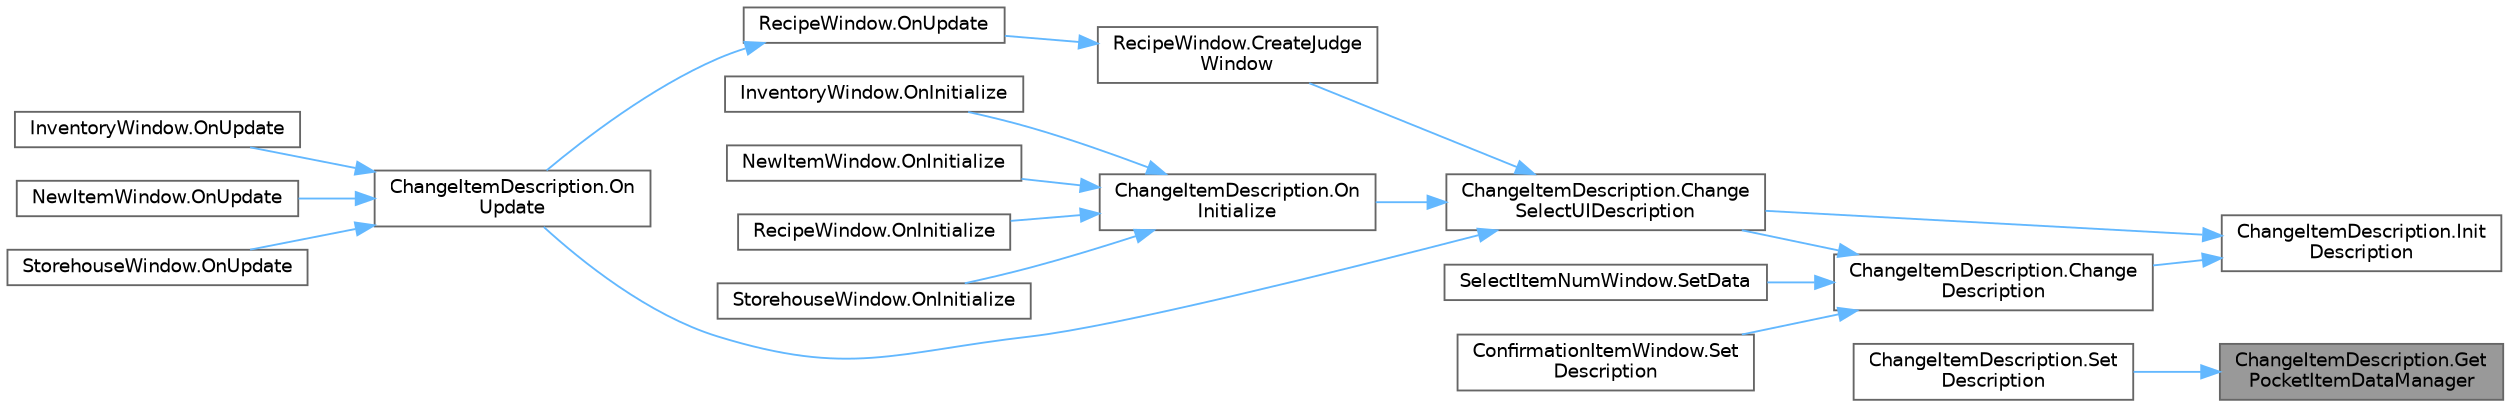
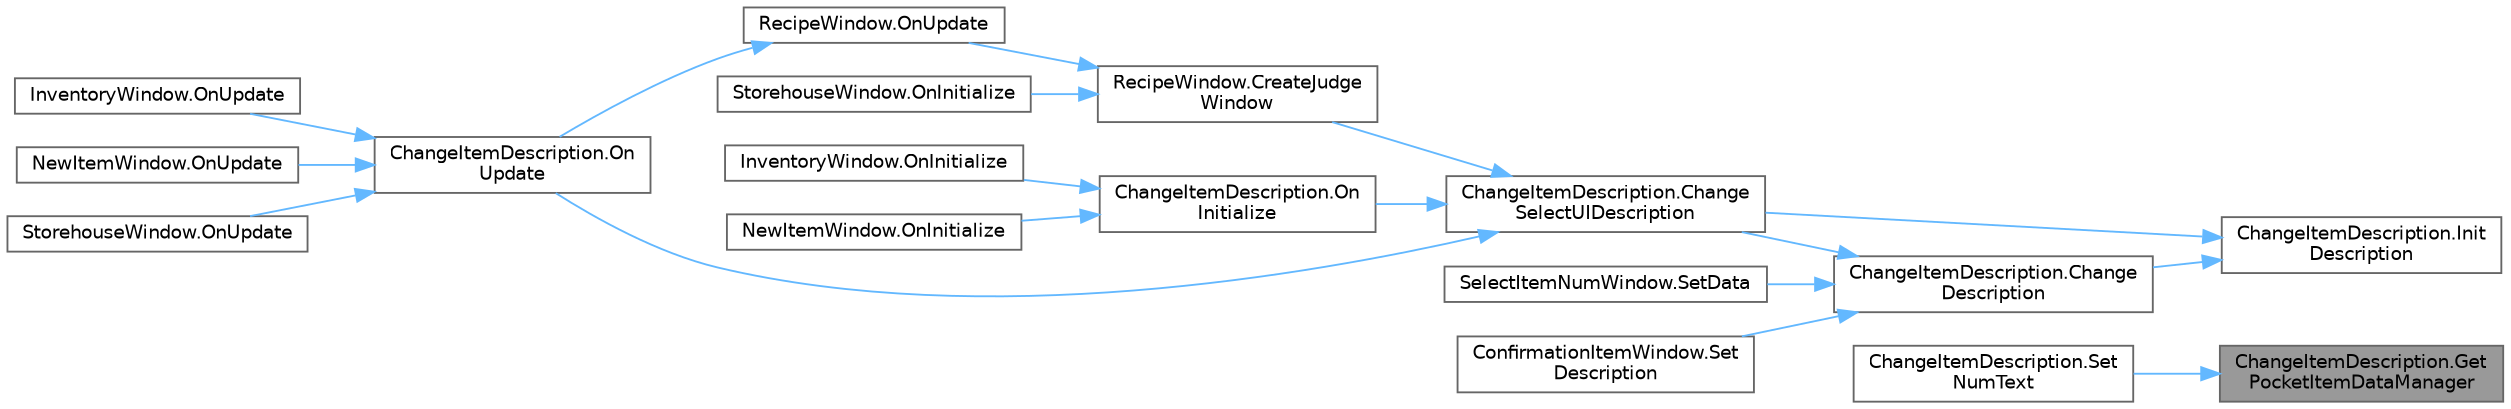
(874, 232) -> none
(1051, 262) -> (1055, 94)
(1993, 372) -> (1993, 374)
